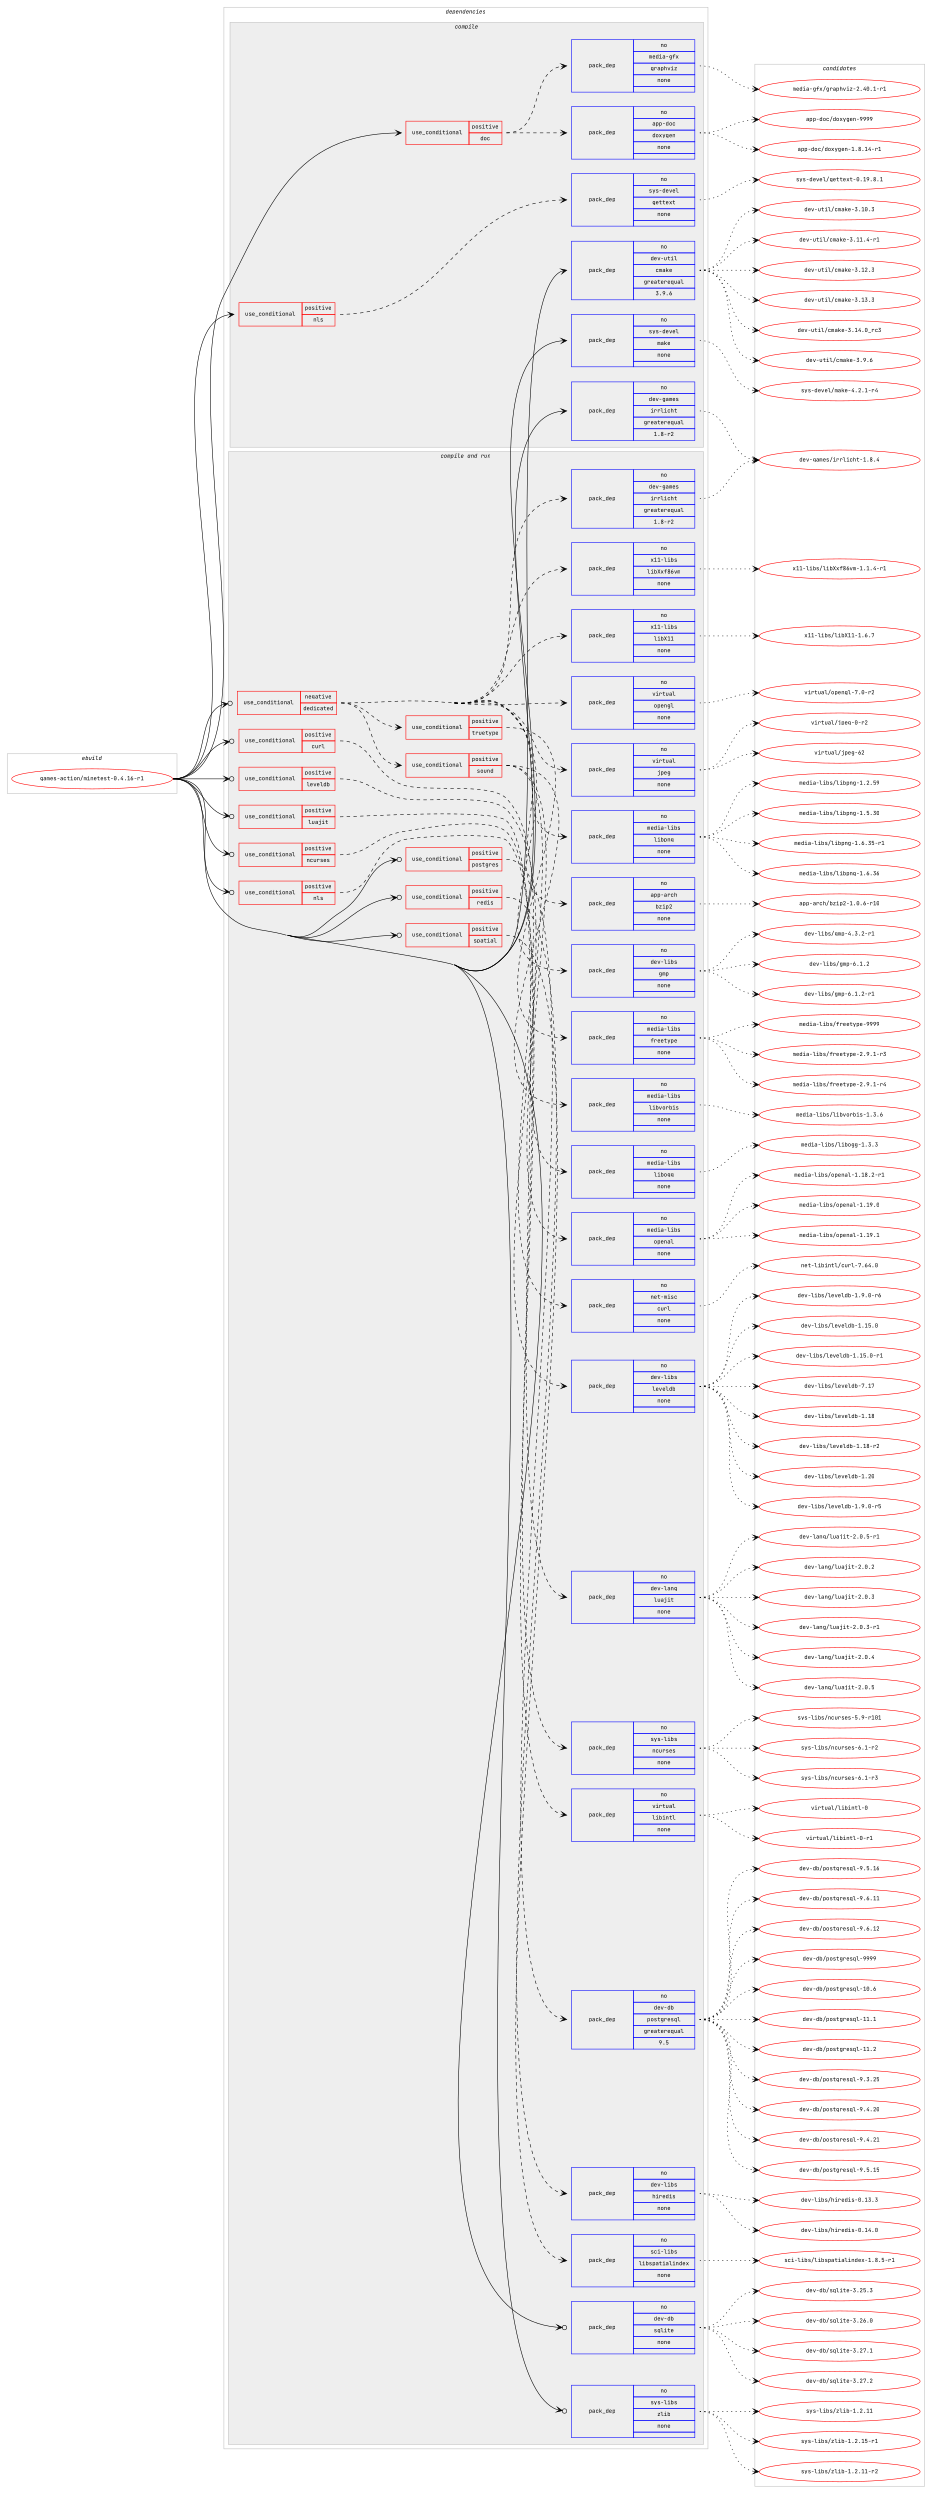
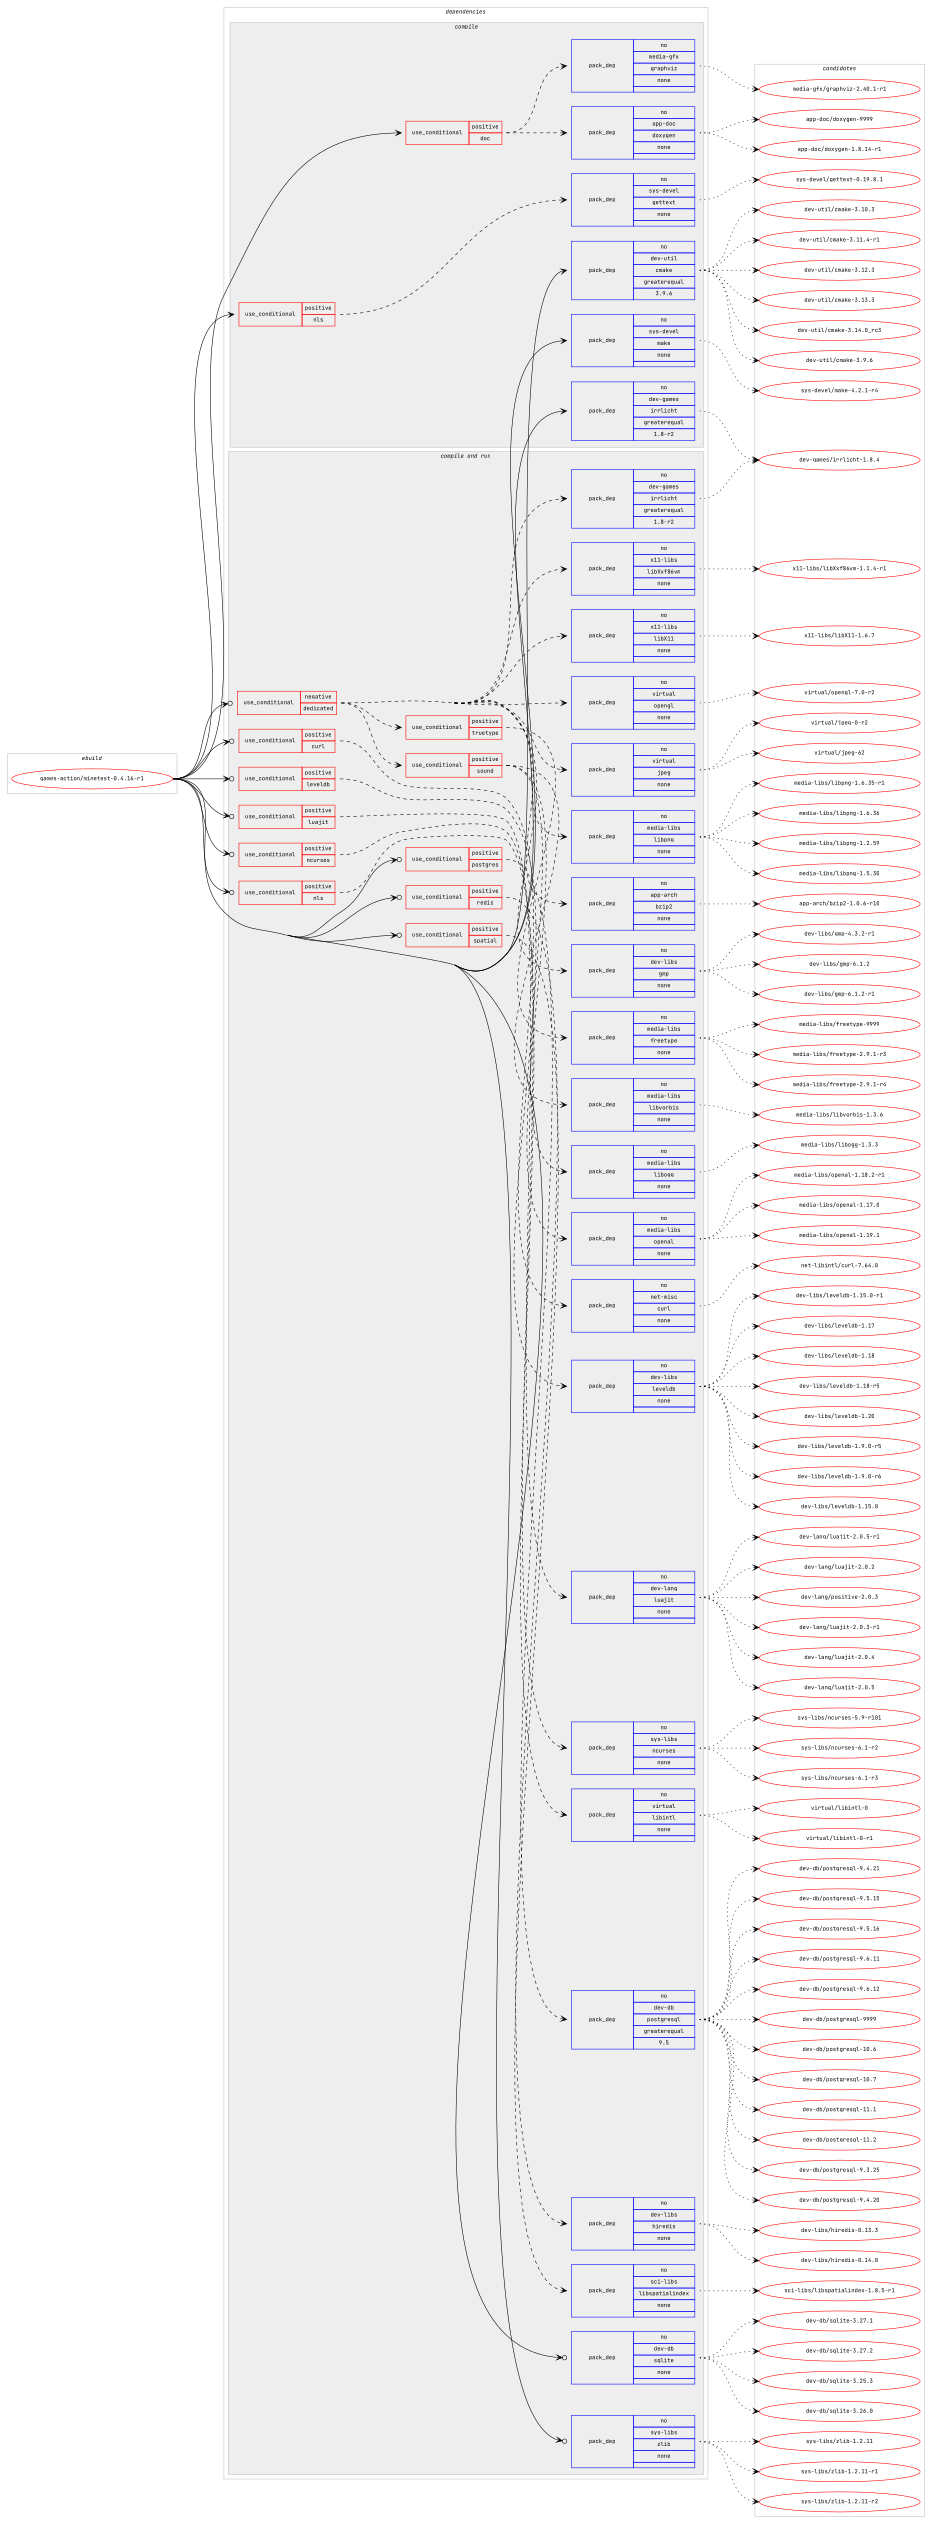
(840, 1205) -> (840, 1205)
(840, 1386) -> (840, 1326)
(840, 1447) -> (840, 1386)
(840, 1597) -> (840, 1597)
none -> (840, 2080)
(840, 2442) -> (840, 2472)
